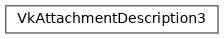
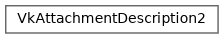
(112, 19) -> (112, 19)
